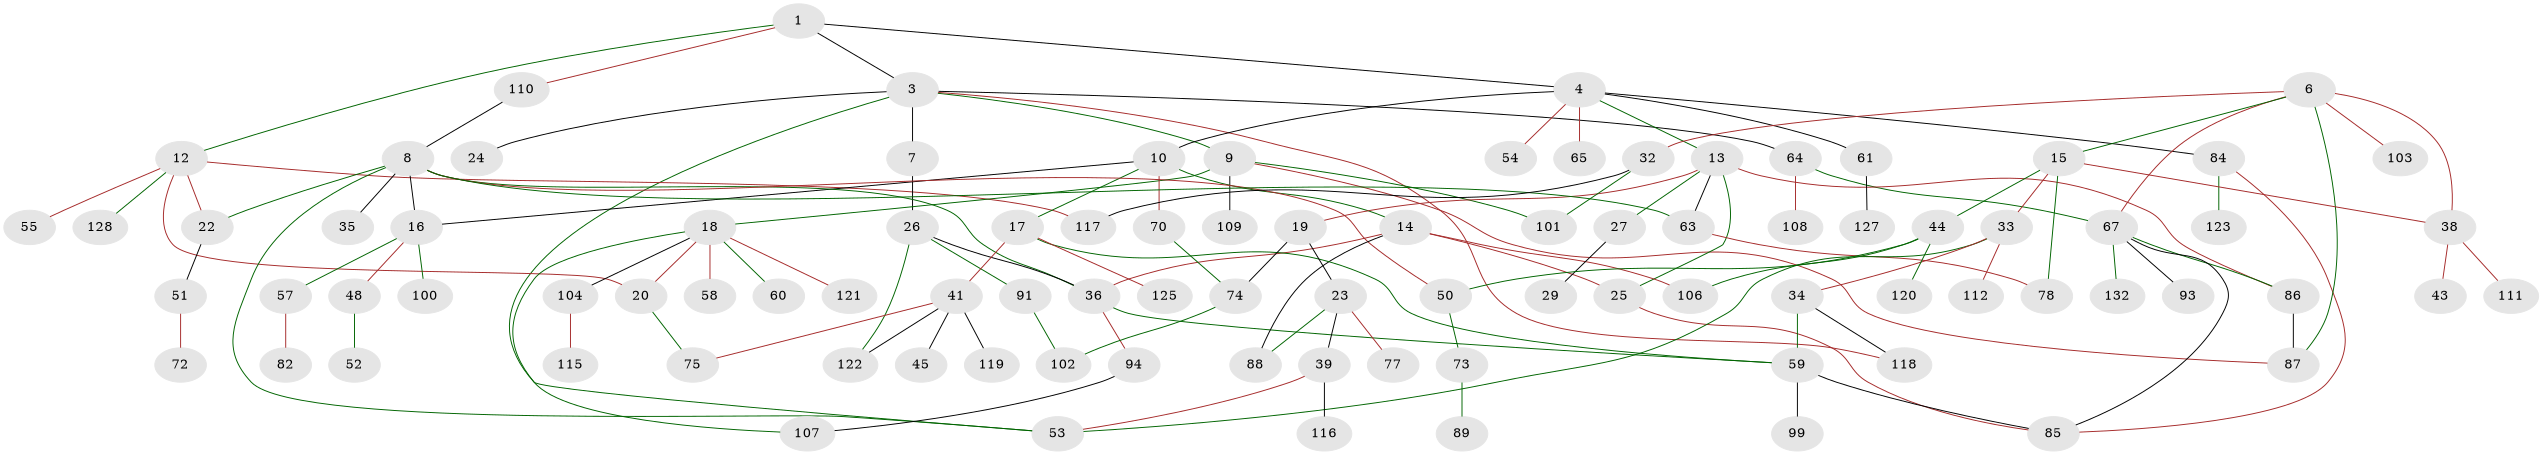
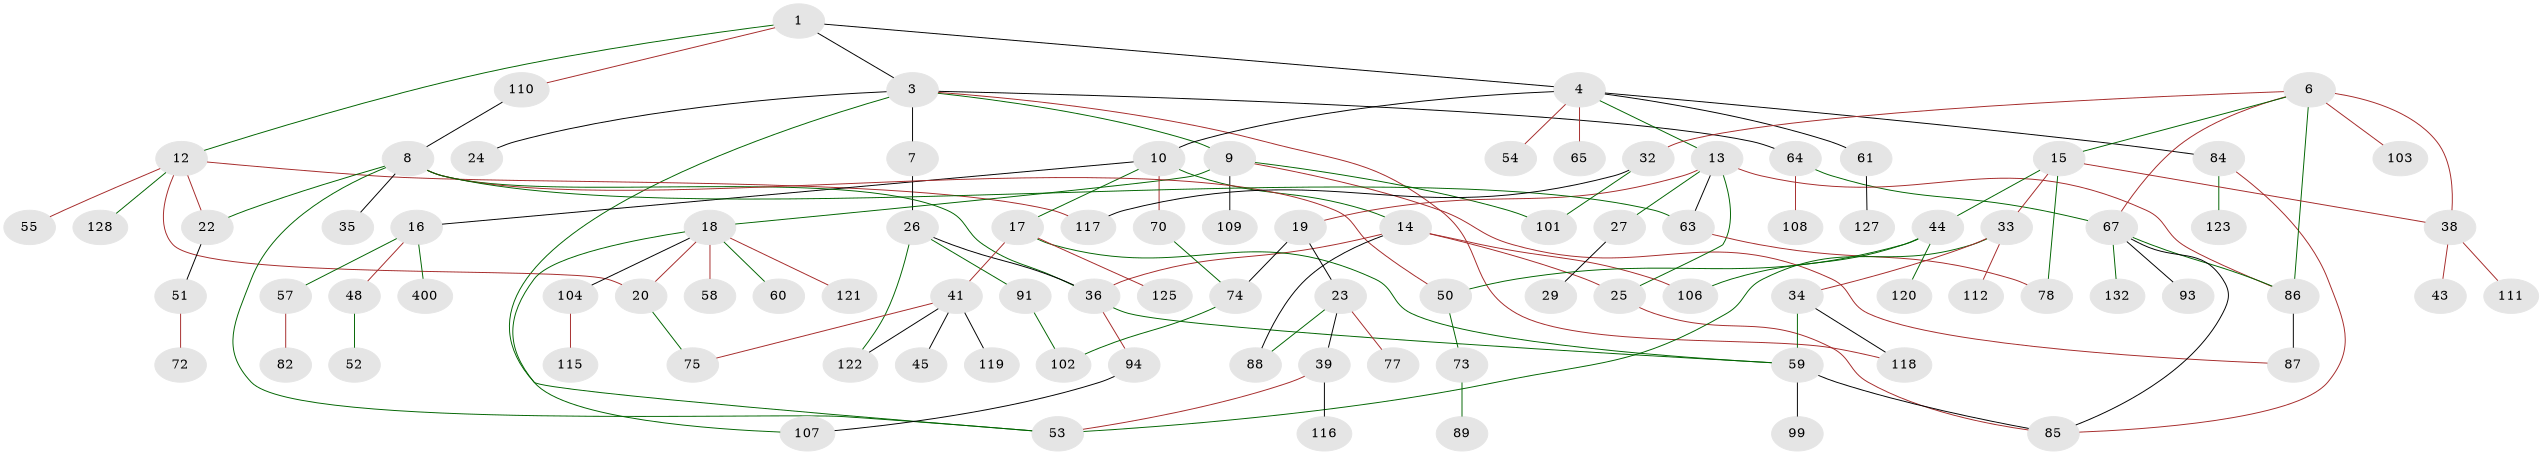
(412, 193) -> none
(2337, 231) -> (2301, 193)
(425, 296) -> (425, 296)
